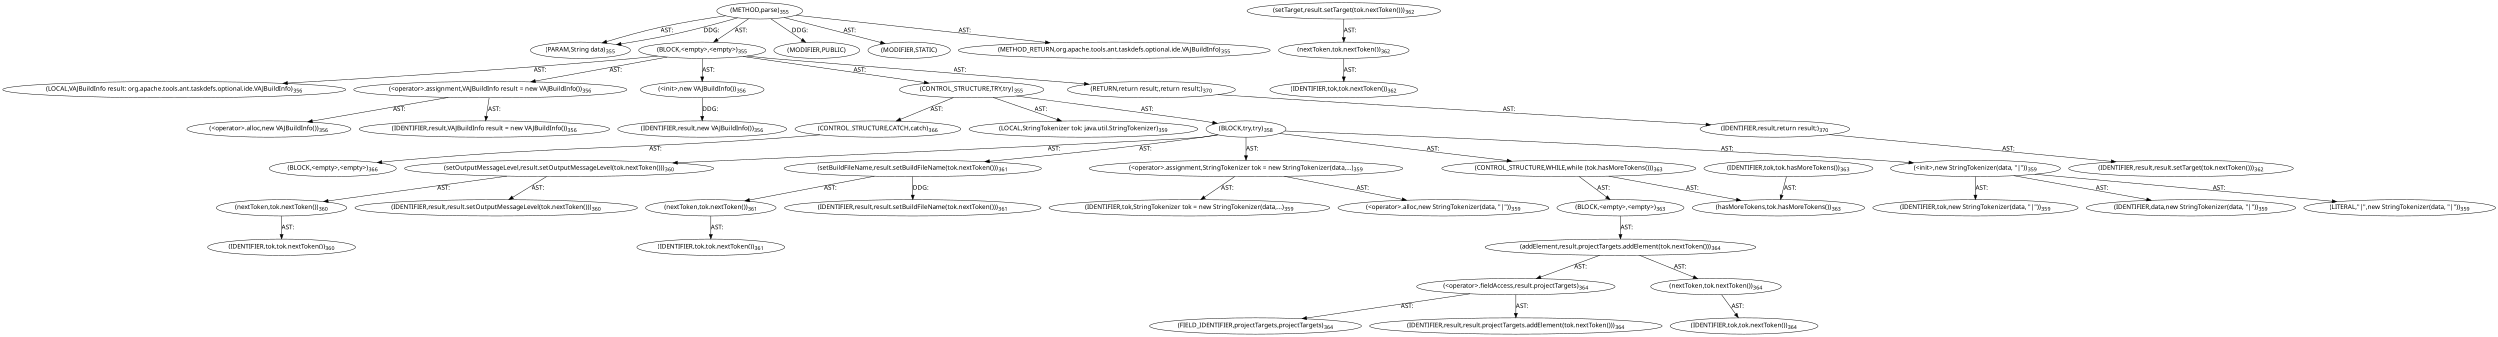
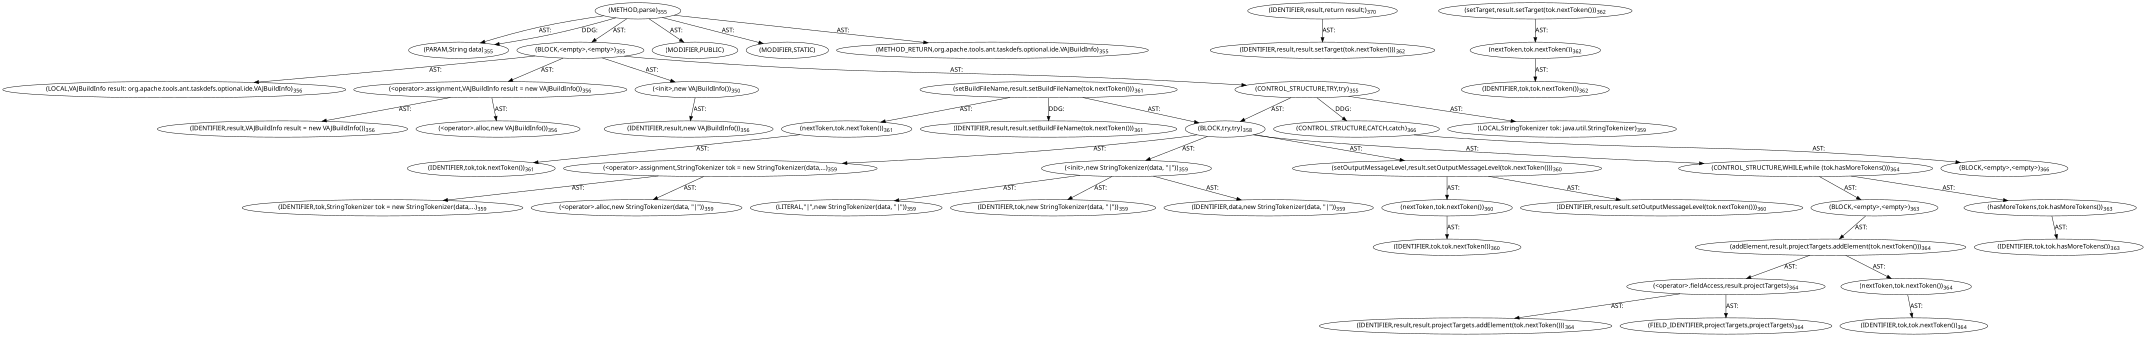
(801, 31) -> (677, 31)
(741, 89) -> (736, 89)
(1151, 90) -> none
(711, 109) -> (701, 109)
(938, 109) -> (1344, 109)
(1104, 149) -> (1139, 110)
(1658, 168) -> (1895, 168)
(1784, 186) -> (2054, 225)
